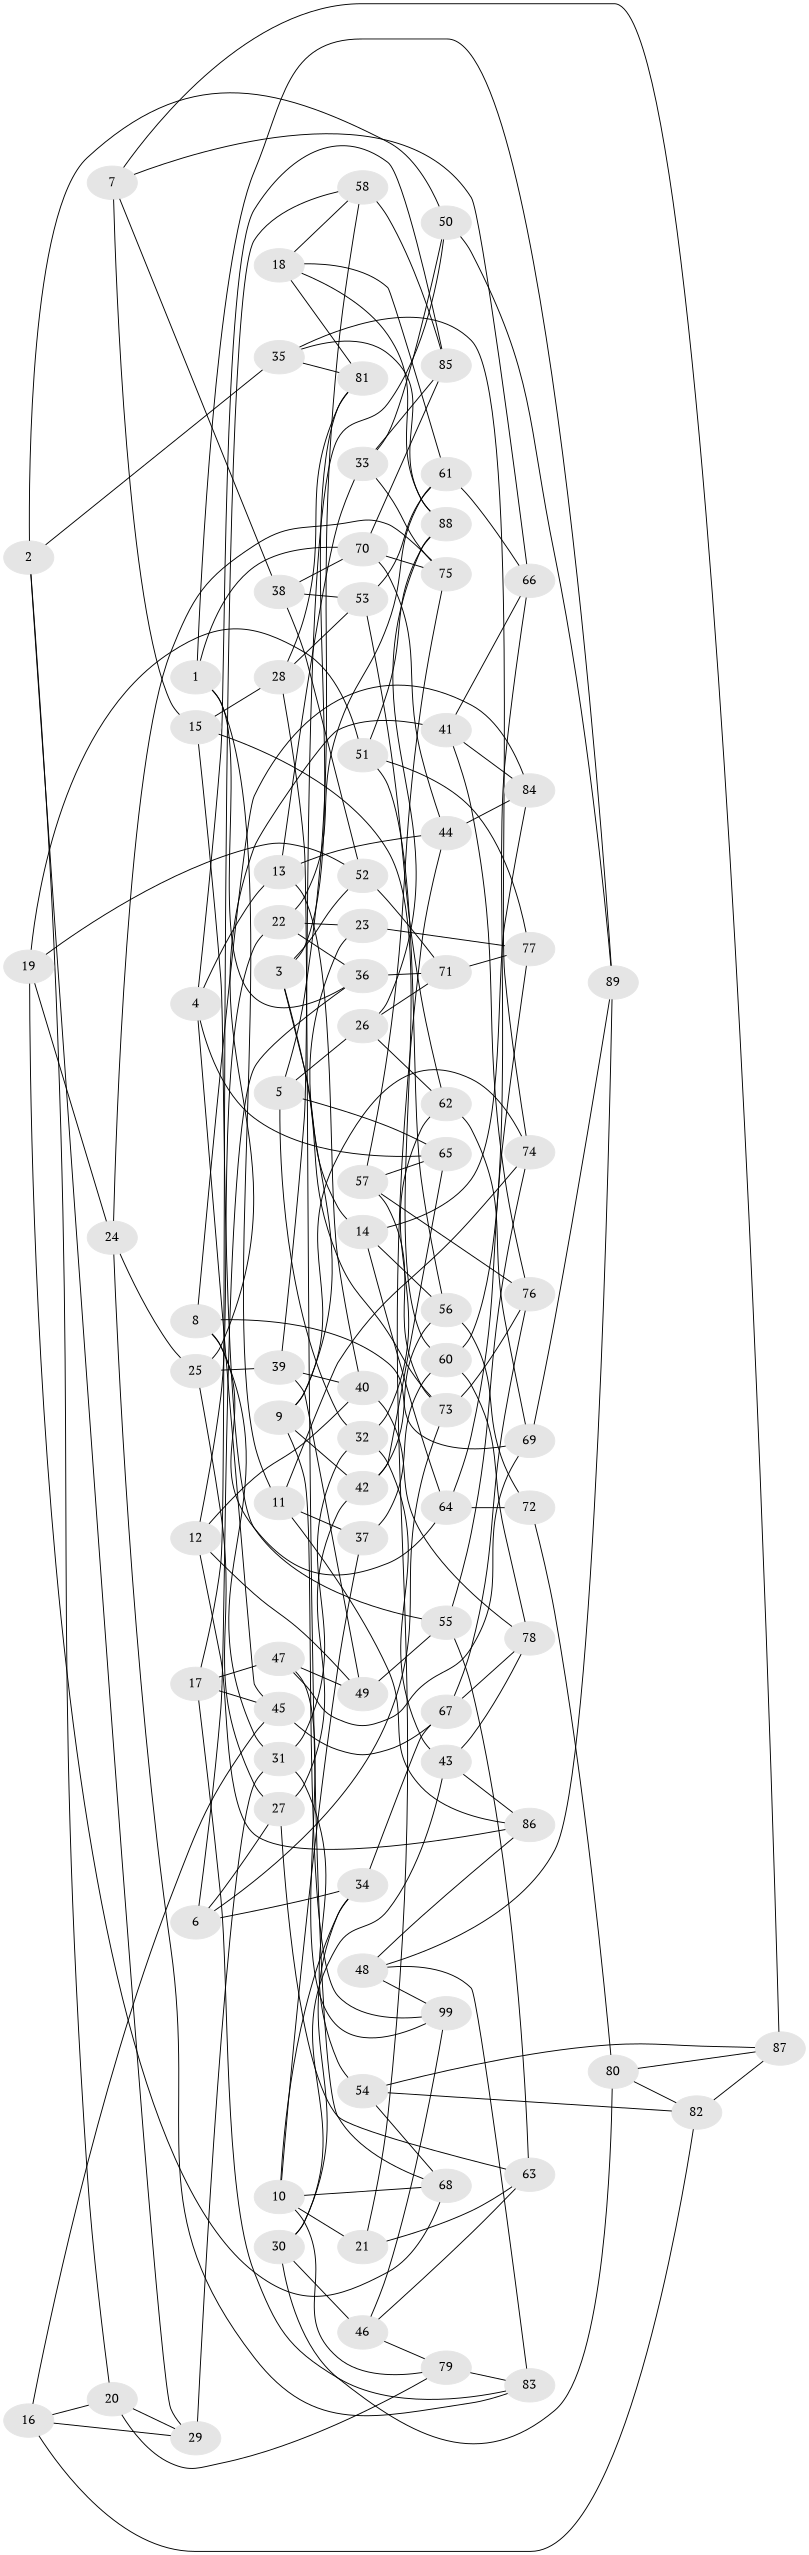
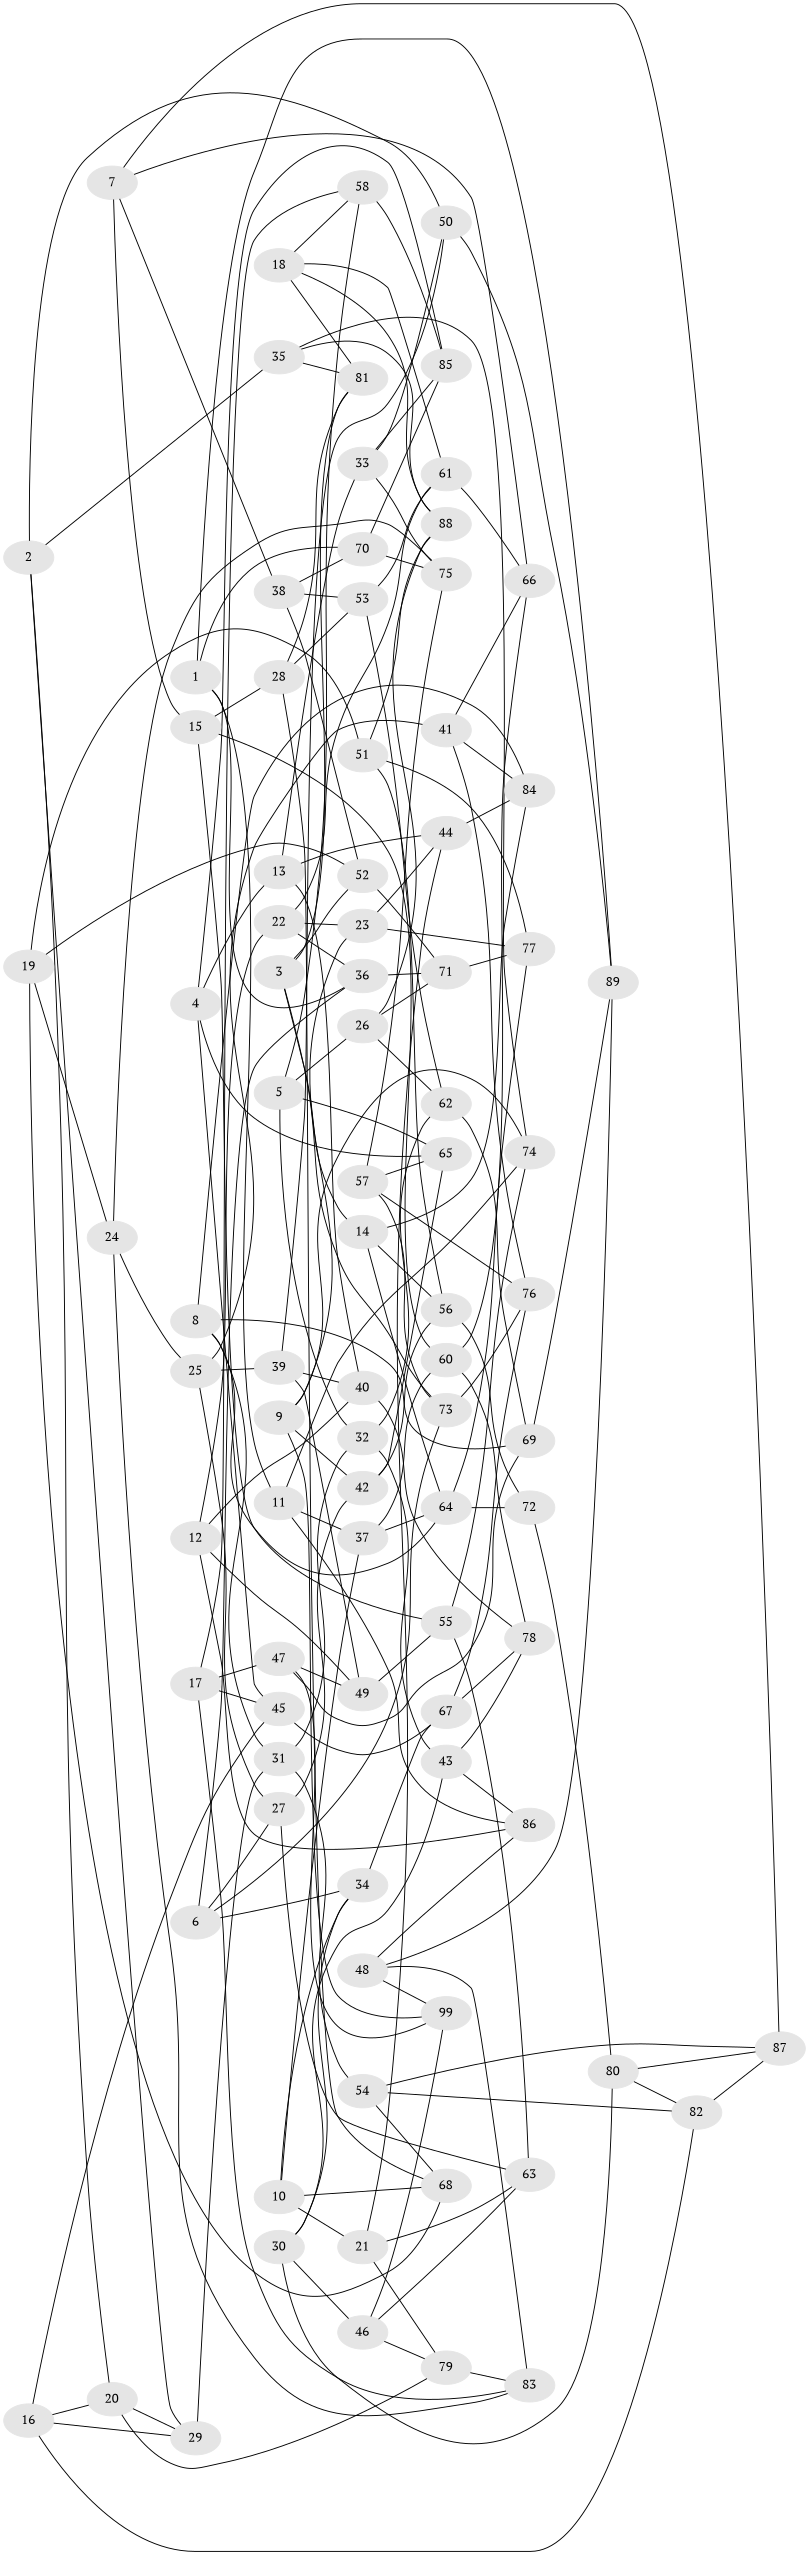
(413, 694) -> (396, 892)
none -> (396, 1526)
(318, 2329) -> (404, 2307)
